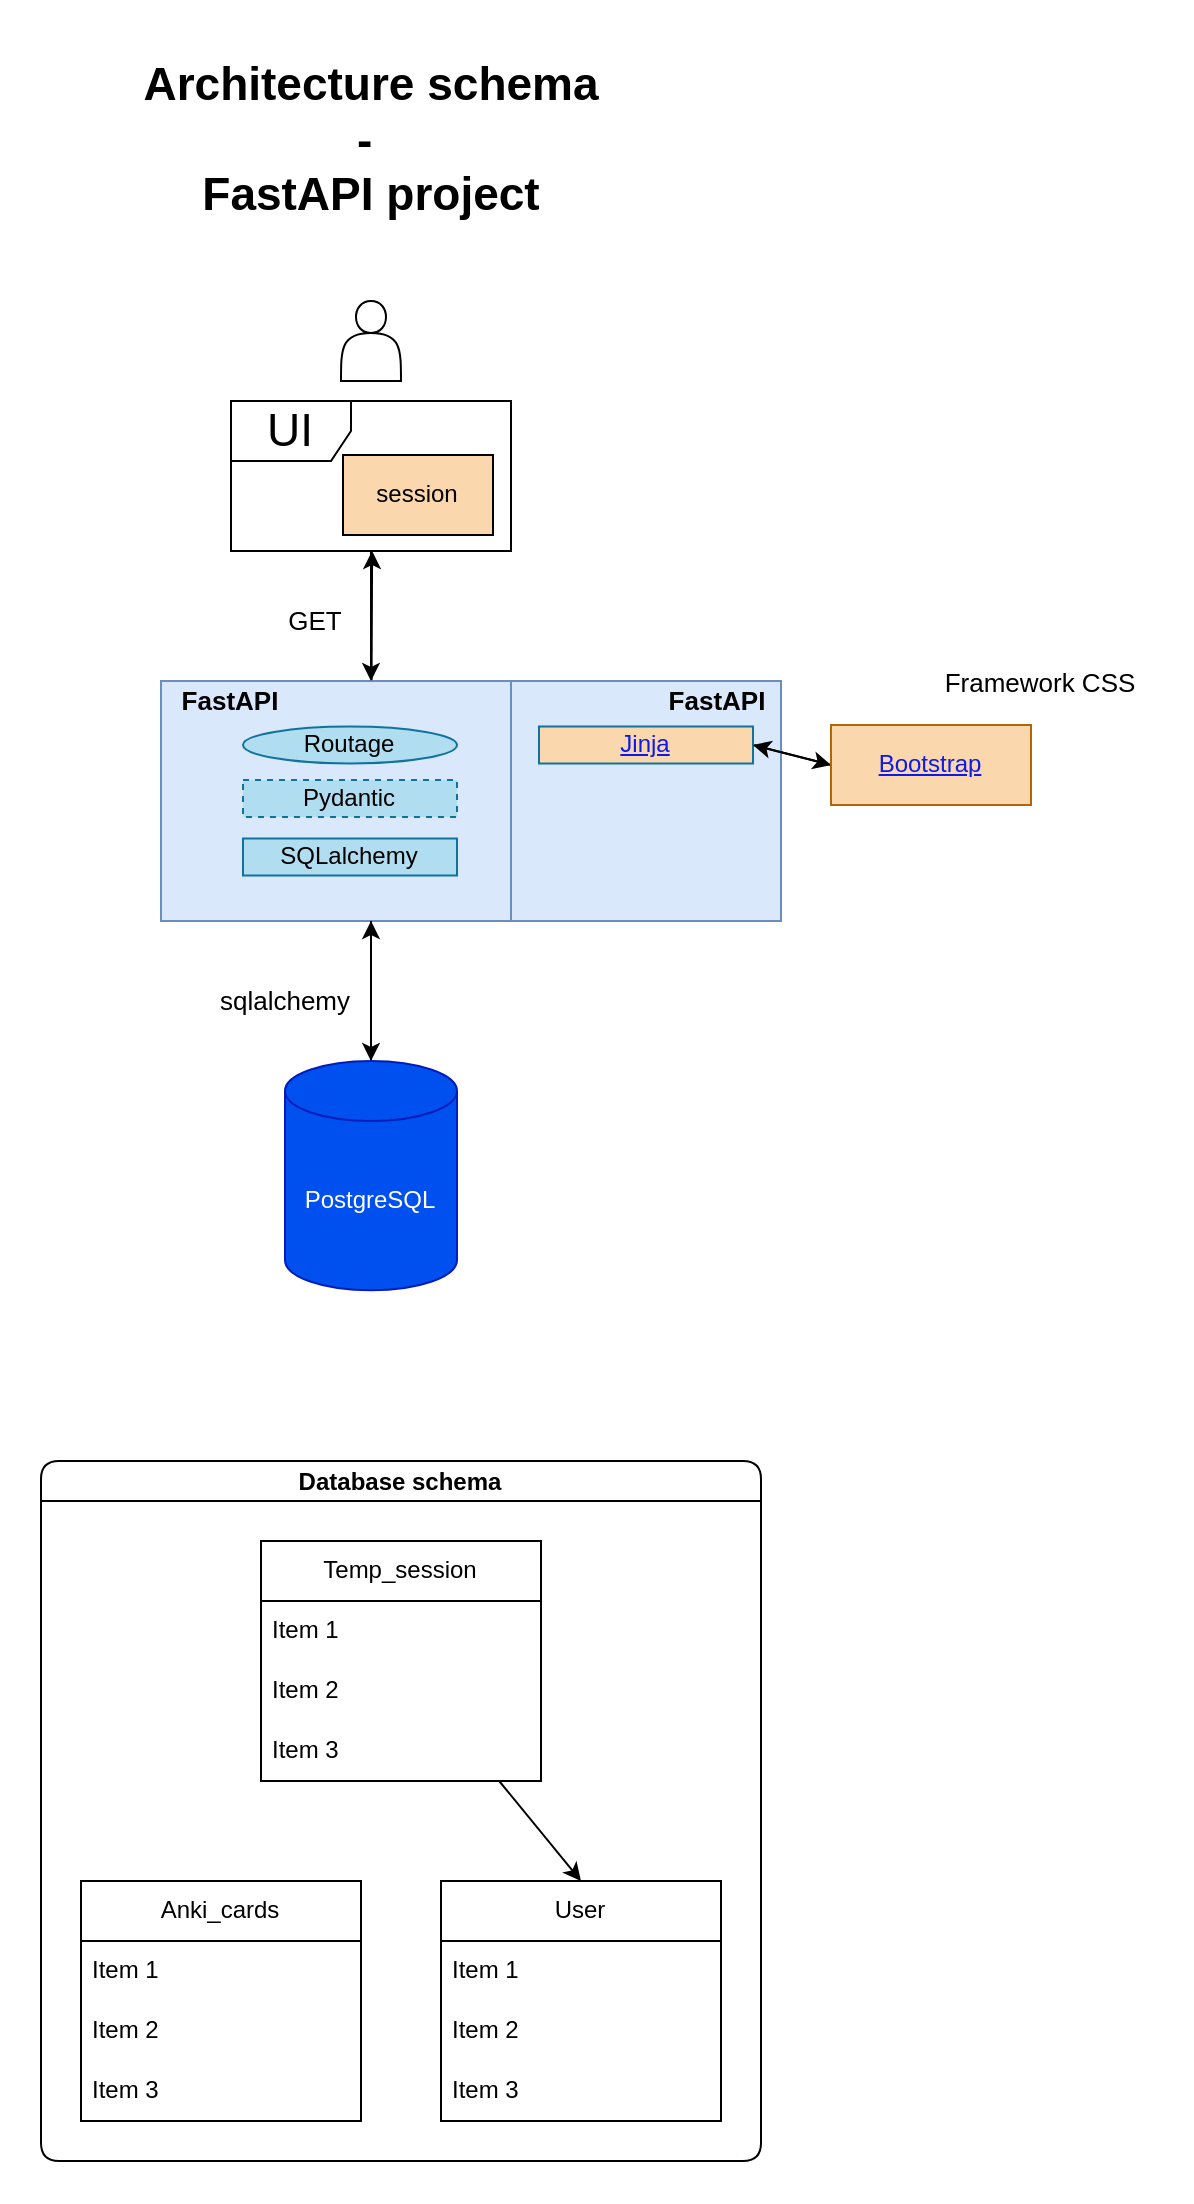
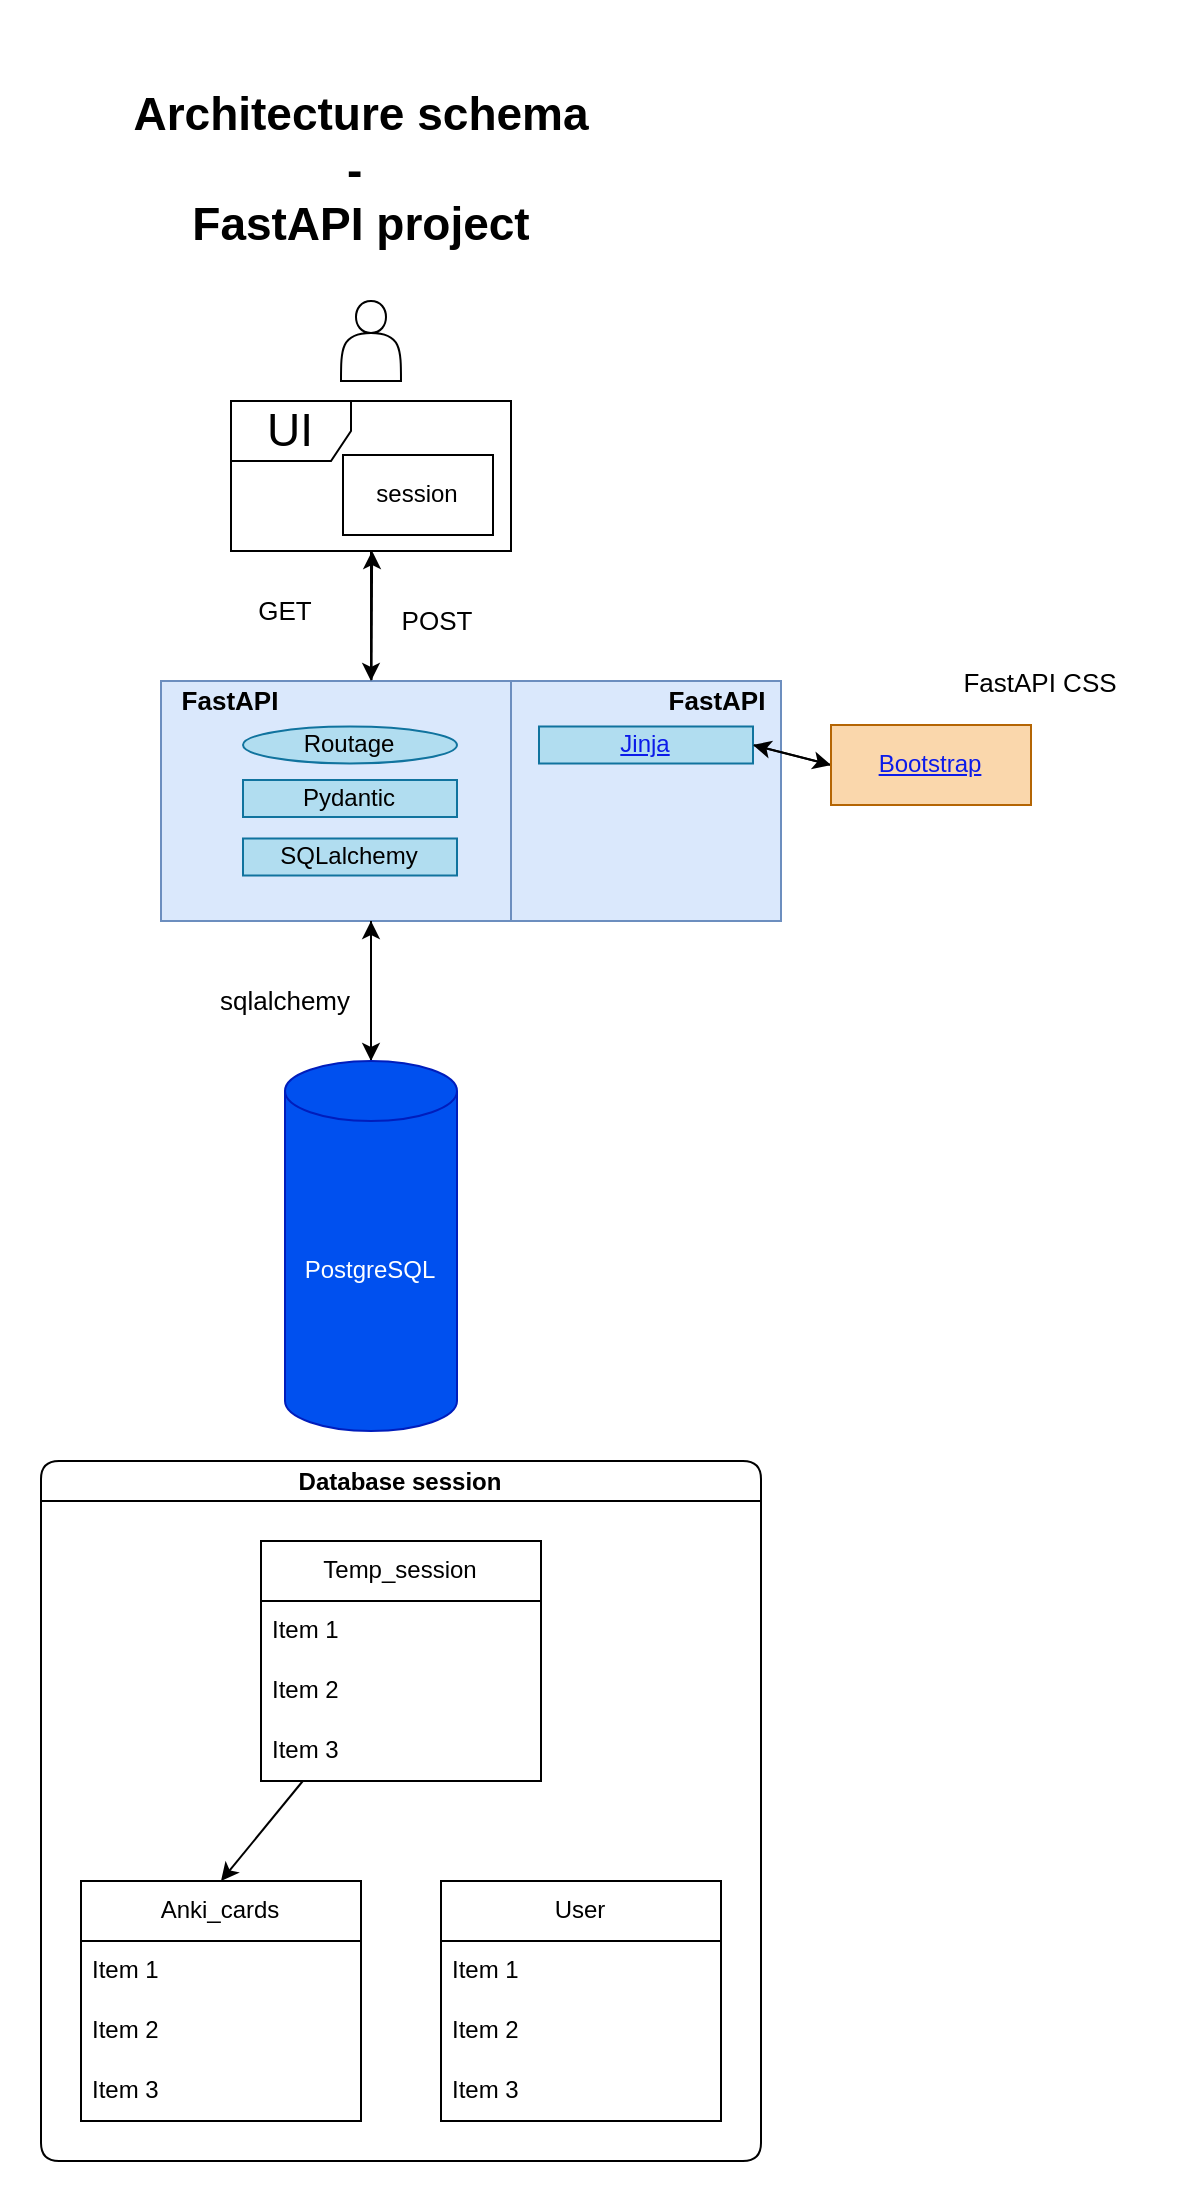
(371, 141) -> (361, 171)
(418, 495) -> (418, 495)
(316, 621) -> (286, 611)
none -> (438, 621)
(1041, 683) -> (1041, 683)
(646, 745) -> (646, 745)
(350, 799) -> (350, 799)
(371, 1176) -> (371, 1246)
(400, 1482) -> (400, 1482)
none -> (265, 1828)
(537, 1828) -> none
